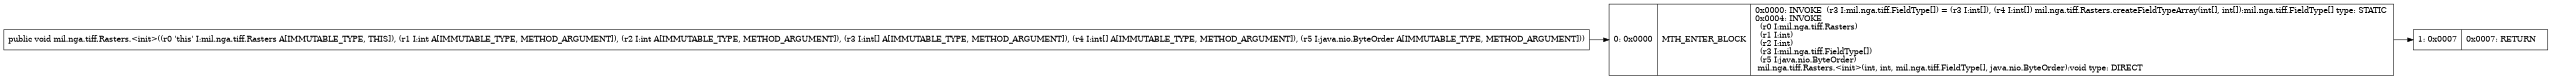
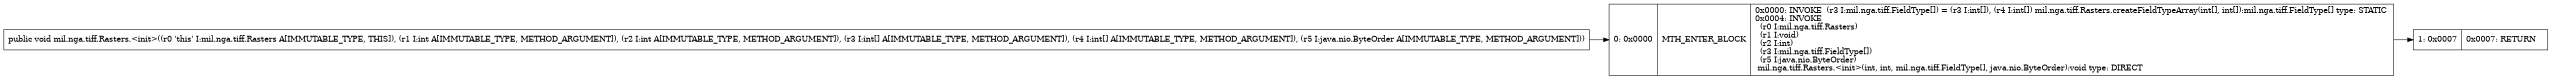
(1774, 35) -> (1777, 35)
